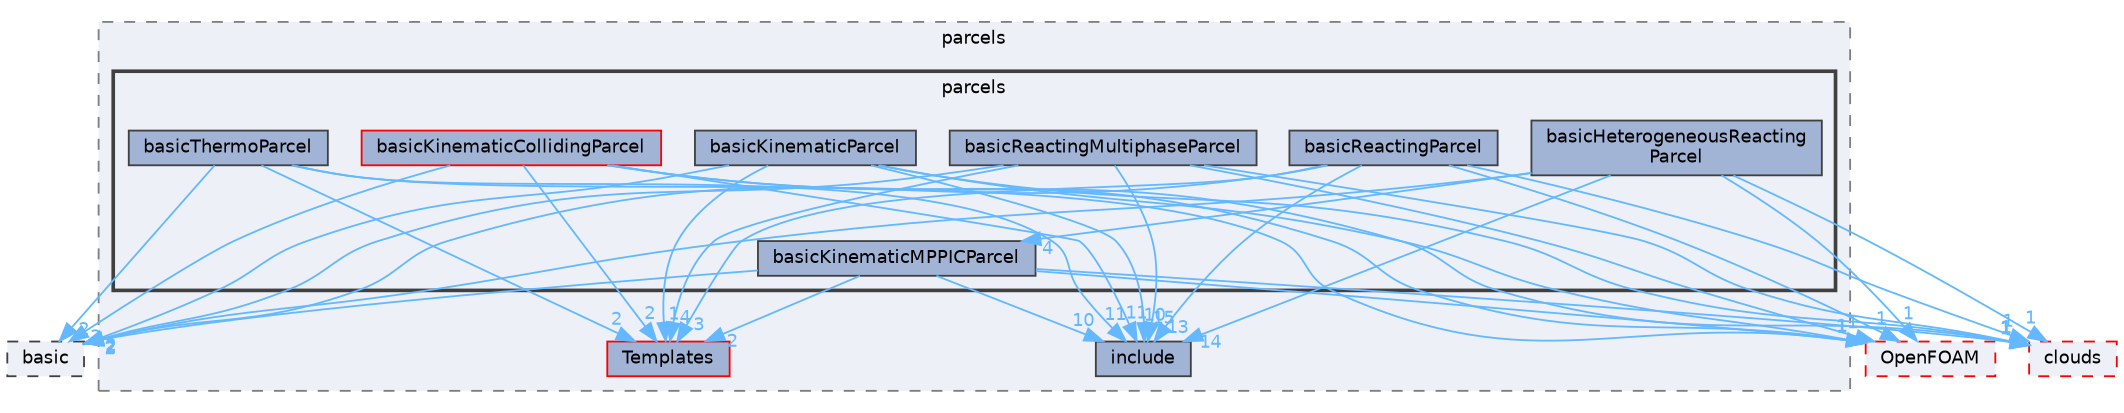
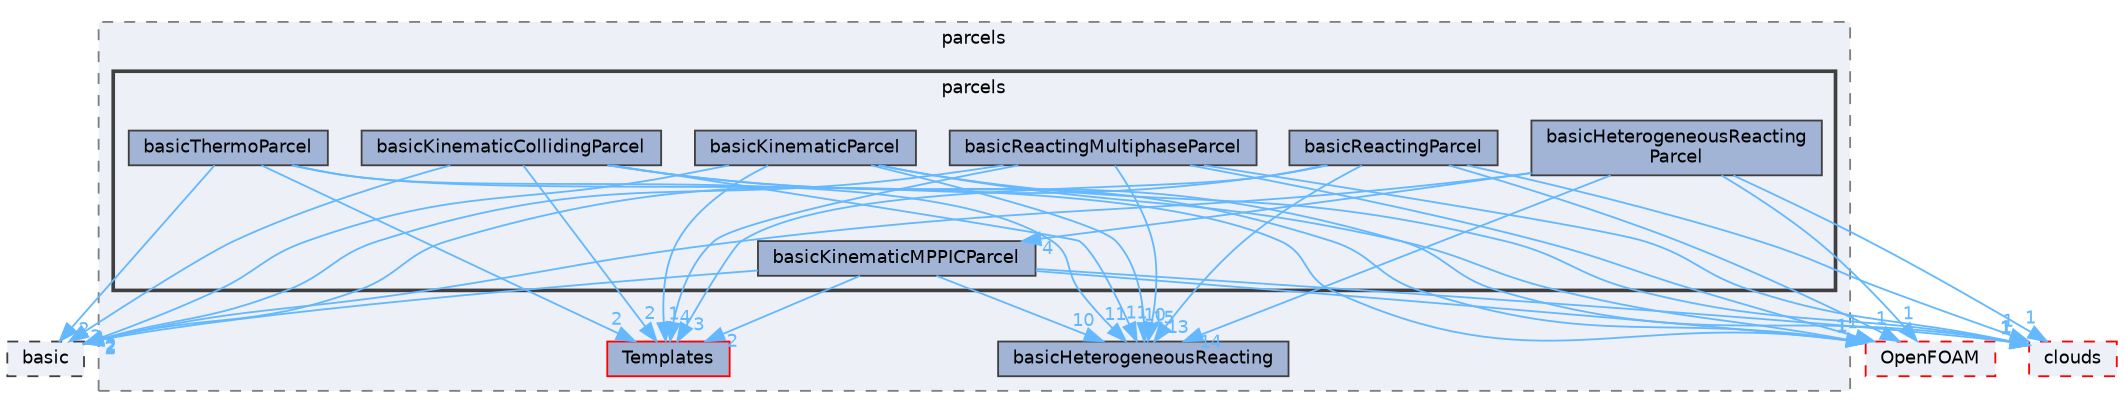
(511, 148) -> (511, 148)
(1143, 359) -> (1143, 359)
